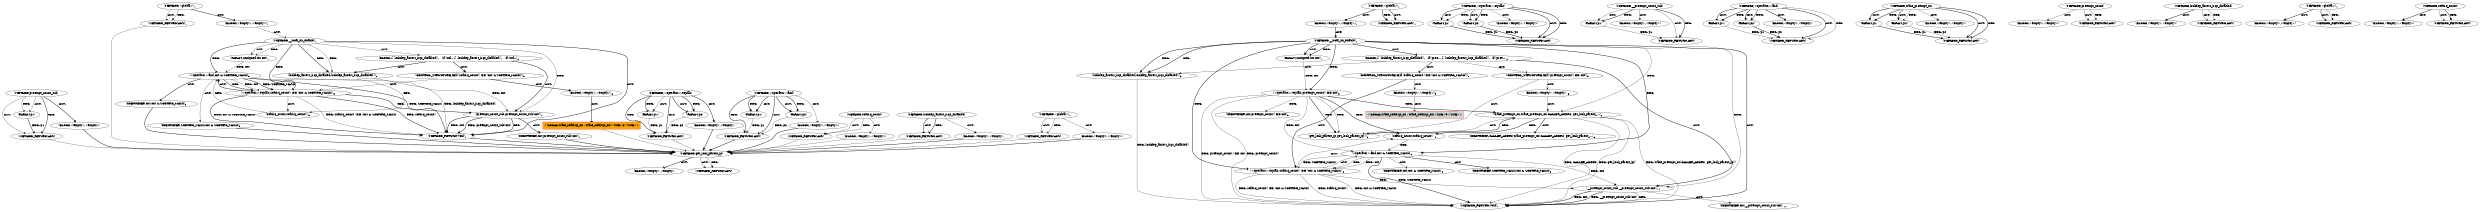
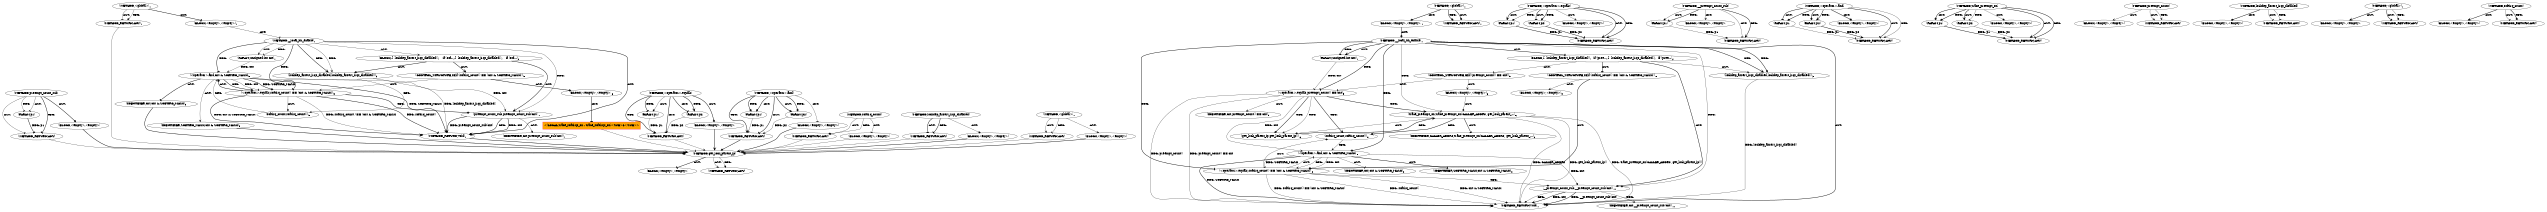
(1294, 104) -> (1280, 104)
(1415, 115) -> none
(1456, 121) -> (1390, 85)
(529, 125) -> (526, 123)
(611, 147) -> none
(1700, 197) -> (1631, 197)
